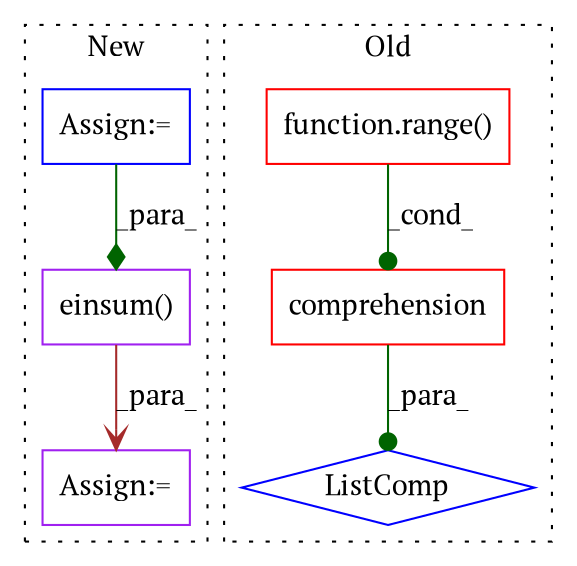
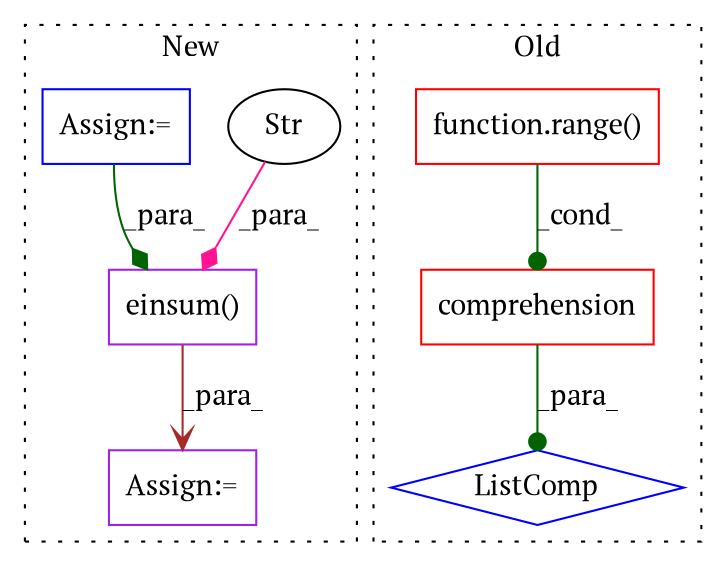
none -> (284, 127)
